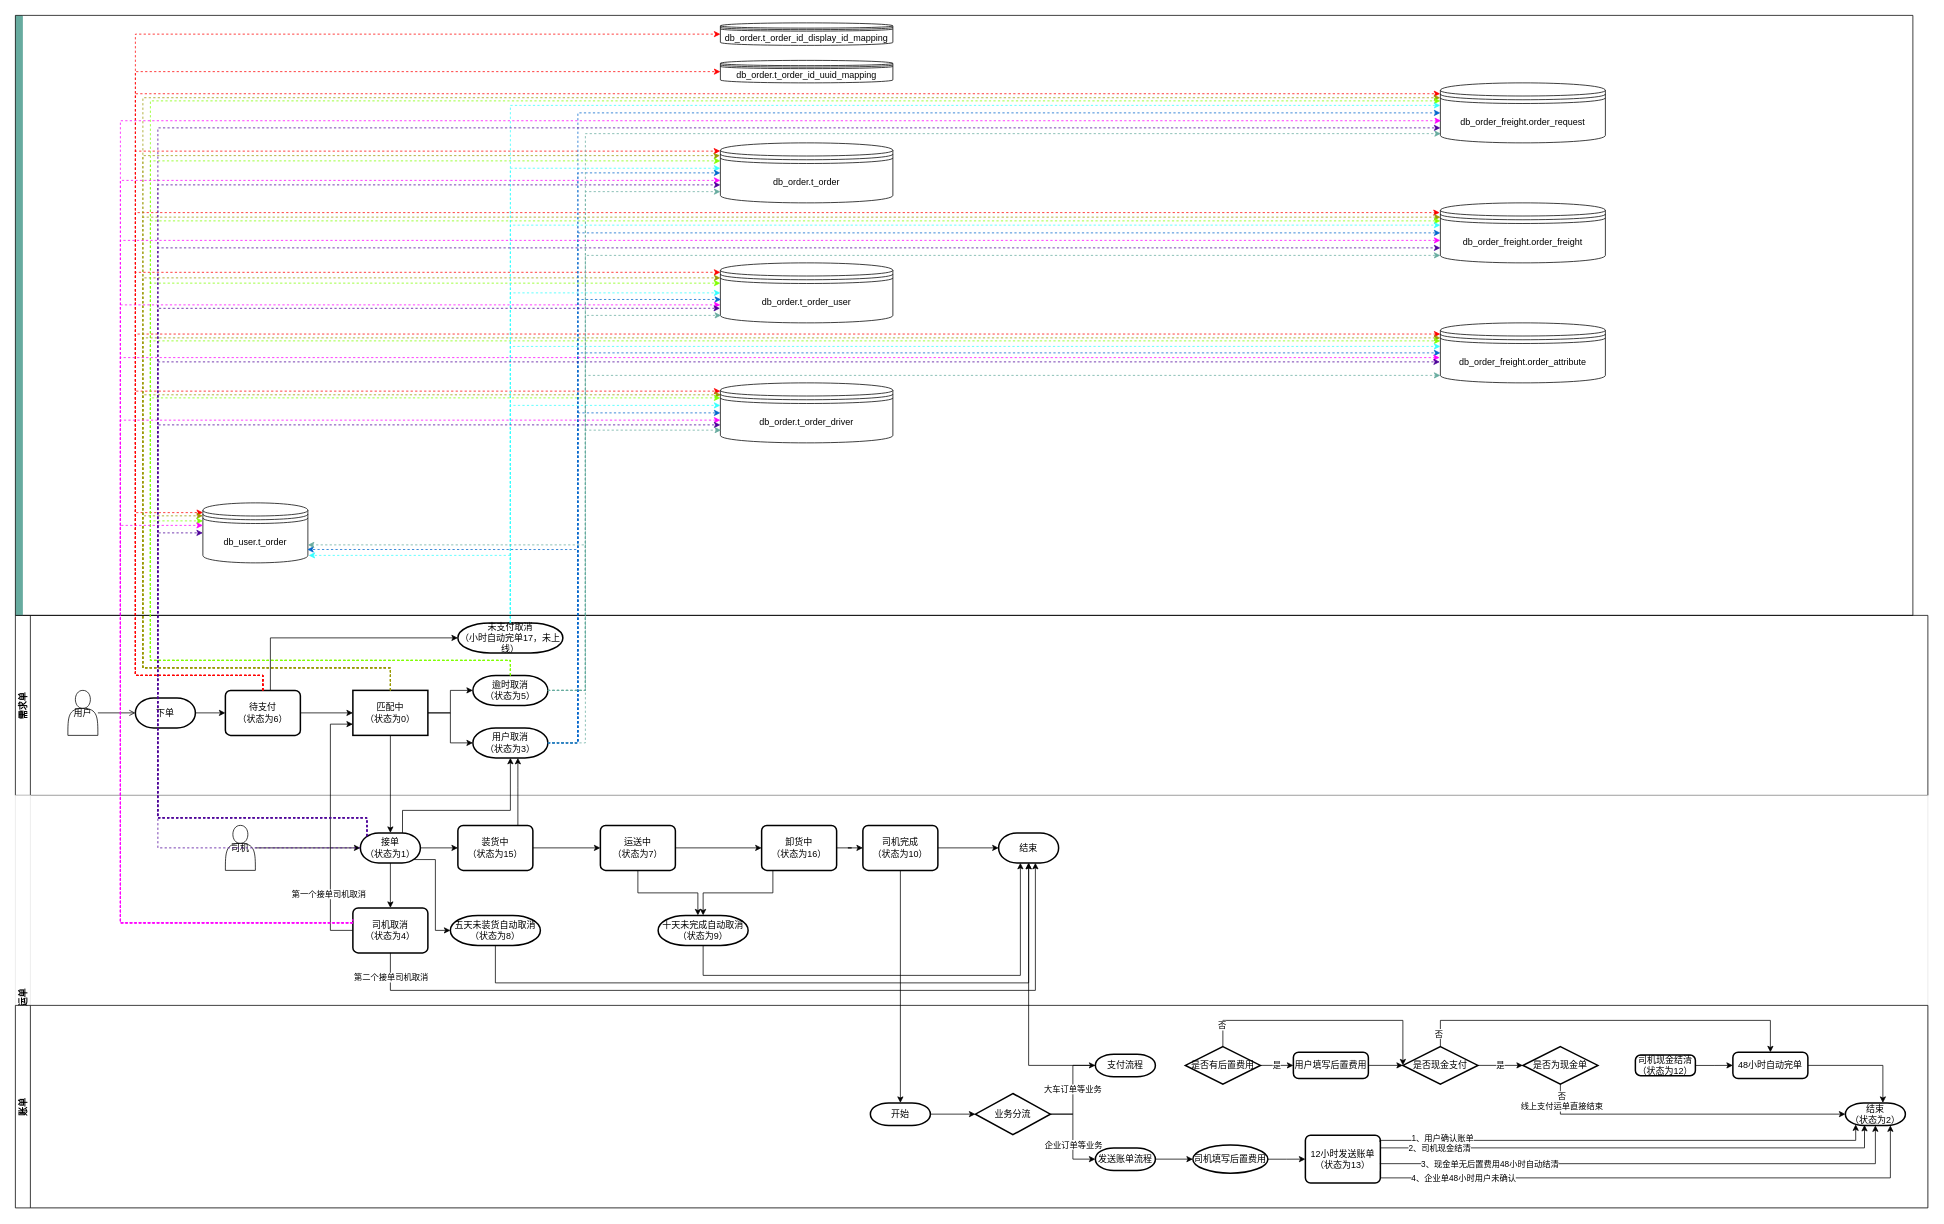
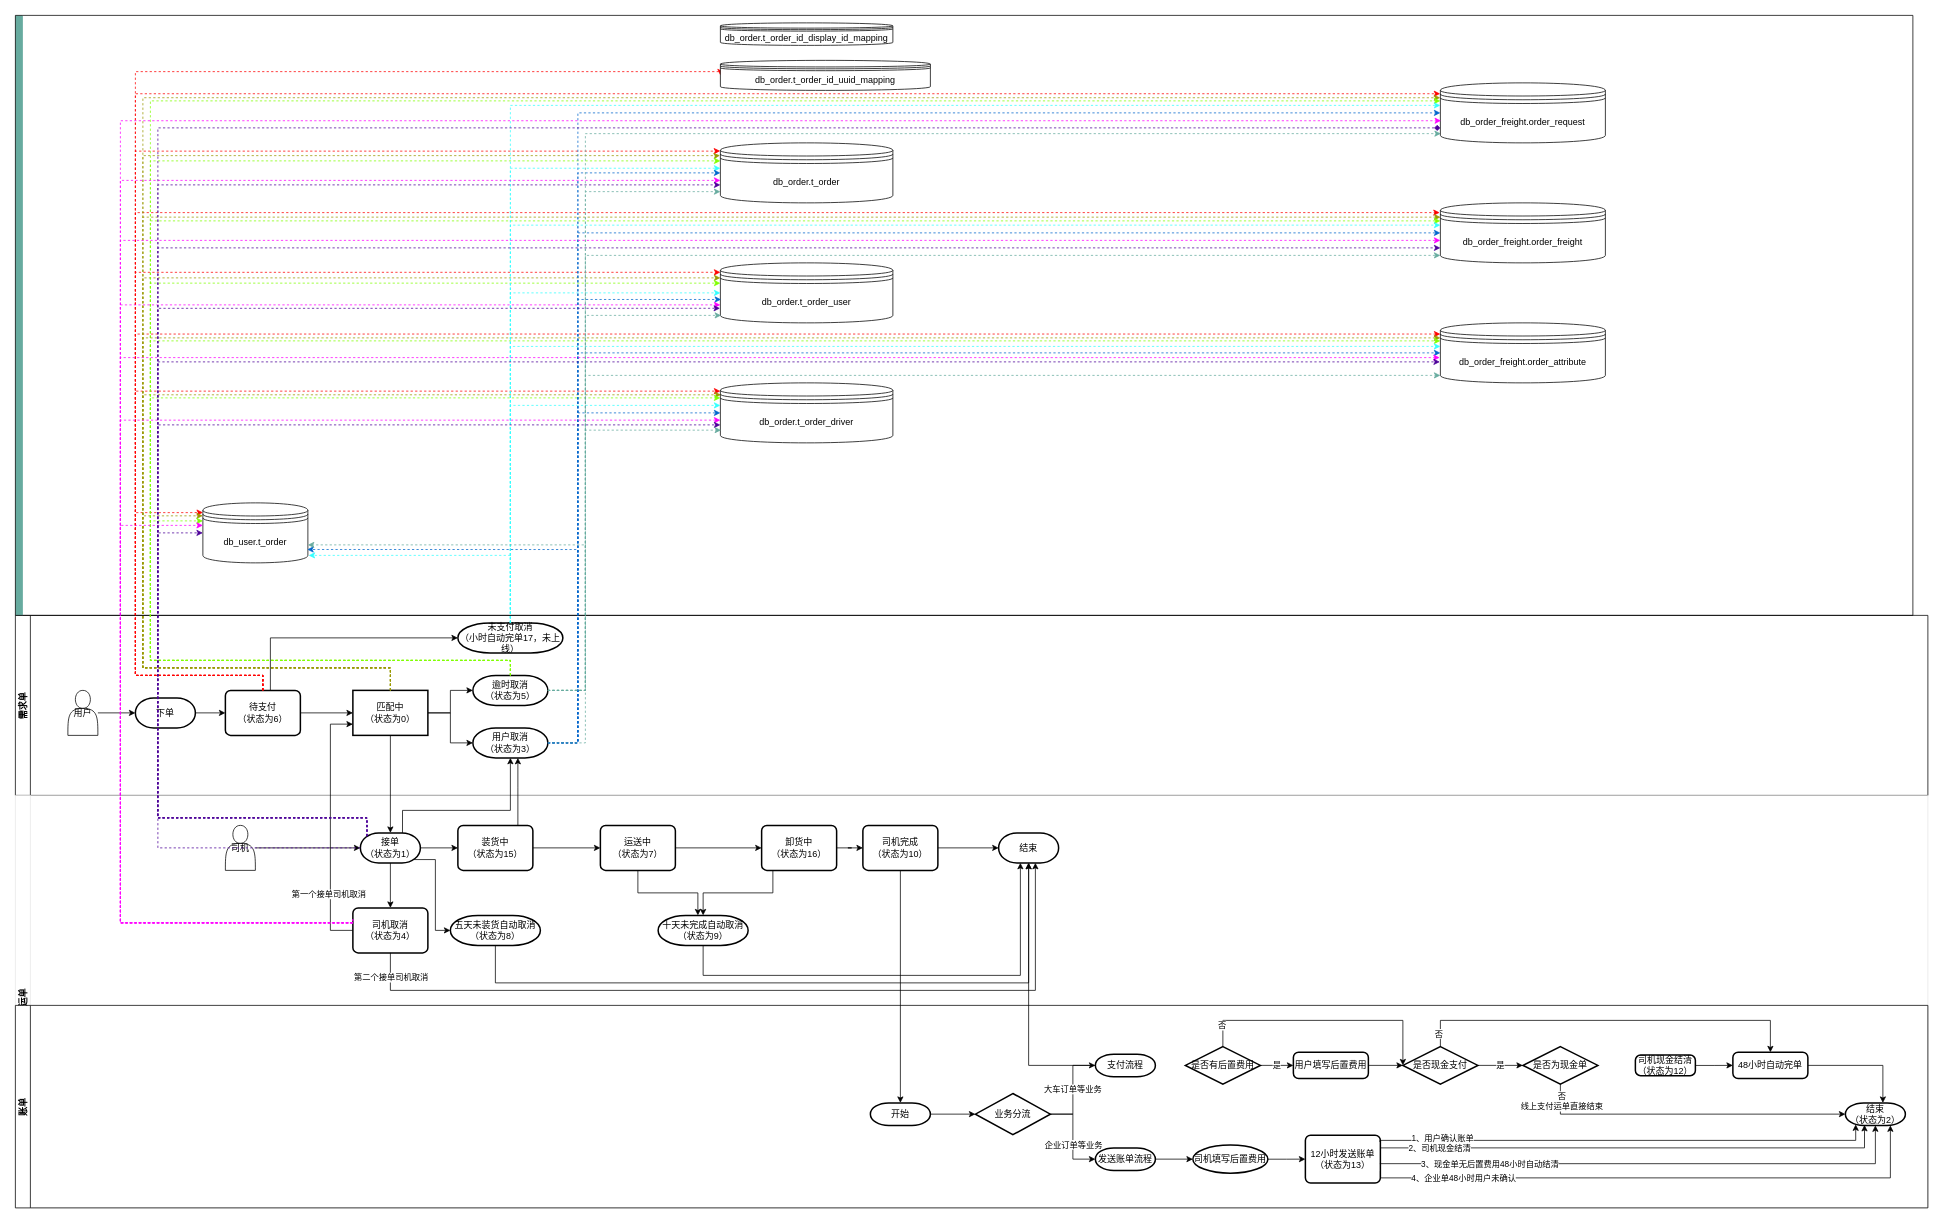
(135, 51) -> none
(807, 72) -> (825, 75)
(1434, 128) -> (1433, 128)
(130, 713) -> (129, 713)
